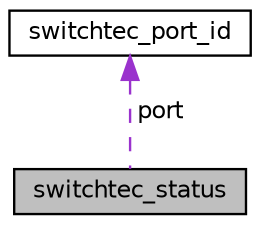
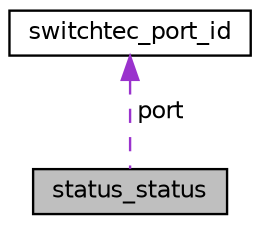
(130, 192) -> (130, 192)
